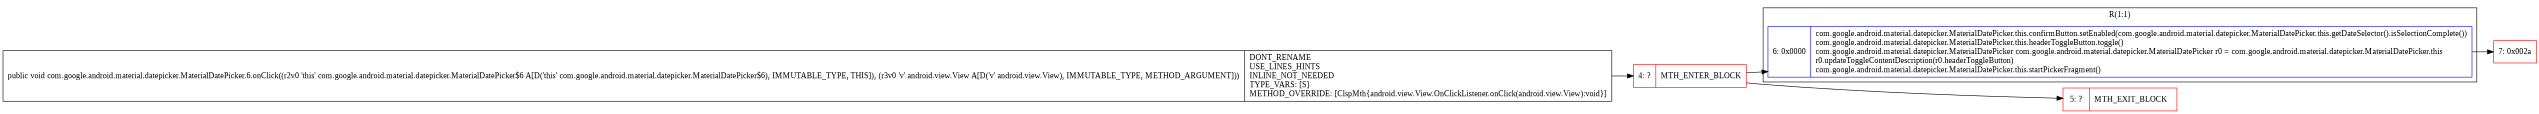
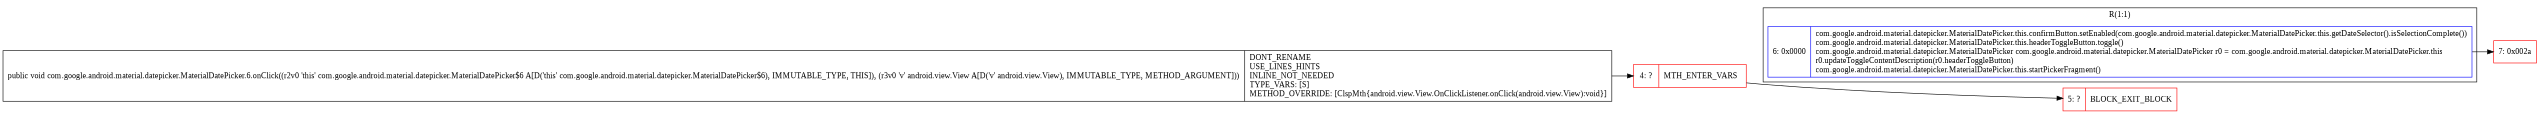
(1754, 72) -> none
(1701, 76) -> (1701, 76)
(2131, 99) -> (2131, 99)
